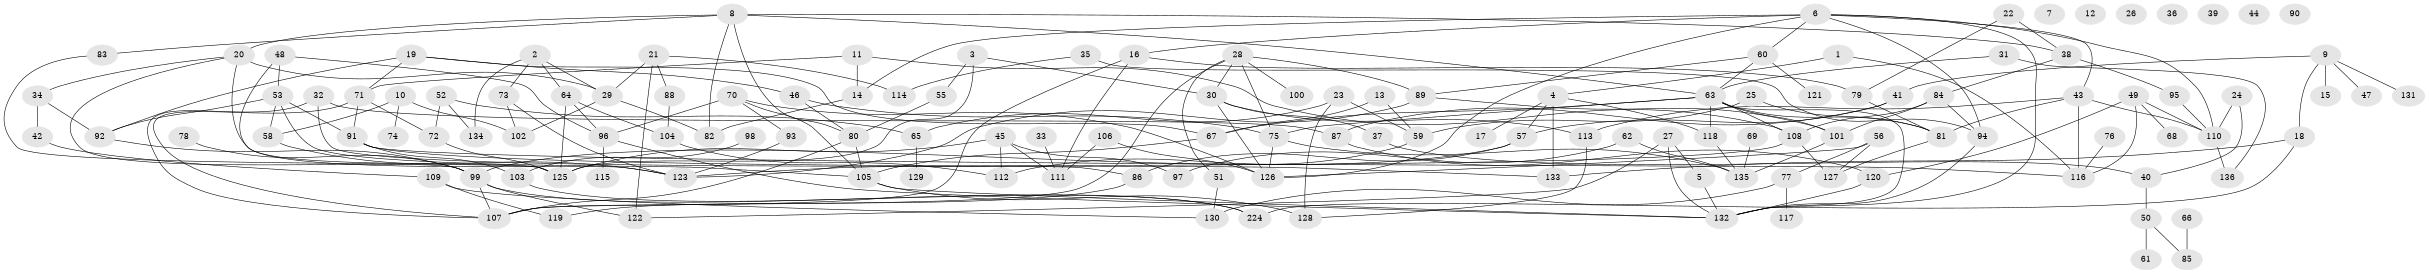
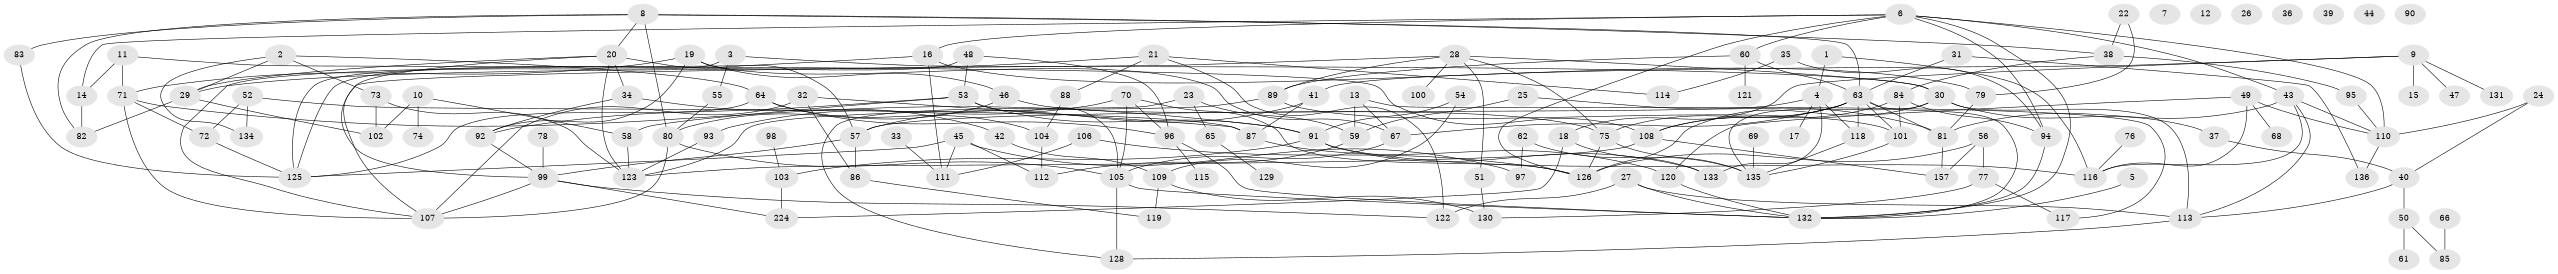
none -> (752, 66)
none -> (1460, 96)
none -> (1835, 108)
none -> (1805, 109)
(690, 116) -> (531, 109)
(1684, 157) -> (1903, 205)
(1831, 178) -> (1942, 178)
none -> (2298, 207)
